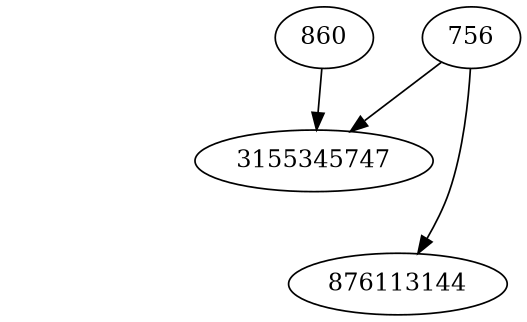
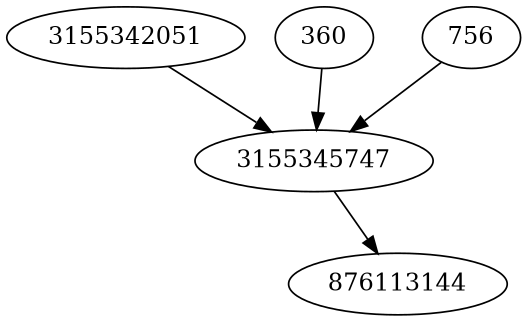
none -> (126, 38)
(324, 38) -> (324, 38)
(459, 156) -> (351, 215)
